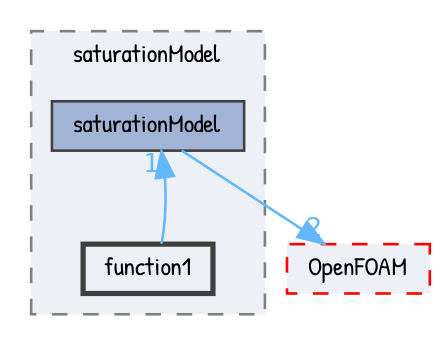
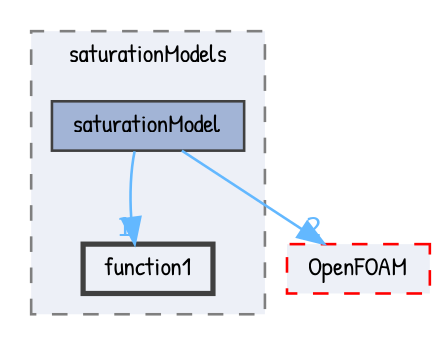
(148, 56) -> (148, 56)
(165, 211) -> (131, 184)
